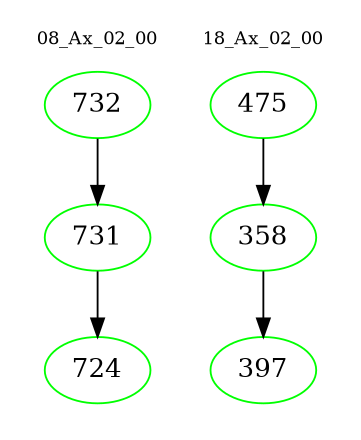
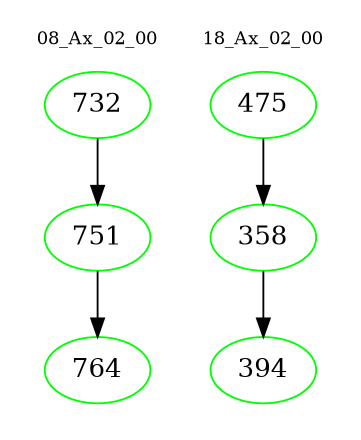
(98, 238) -> (98, 238)
(98, 370) -> (98, 370)
(263, 370) -> (263, 370)
